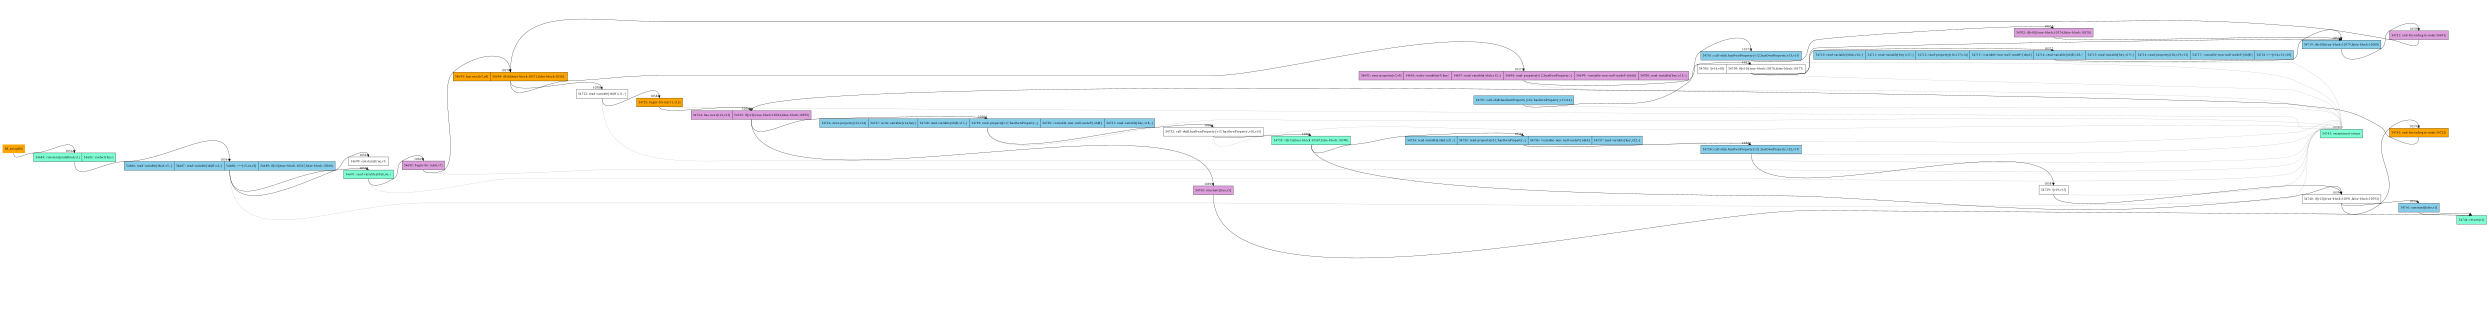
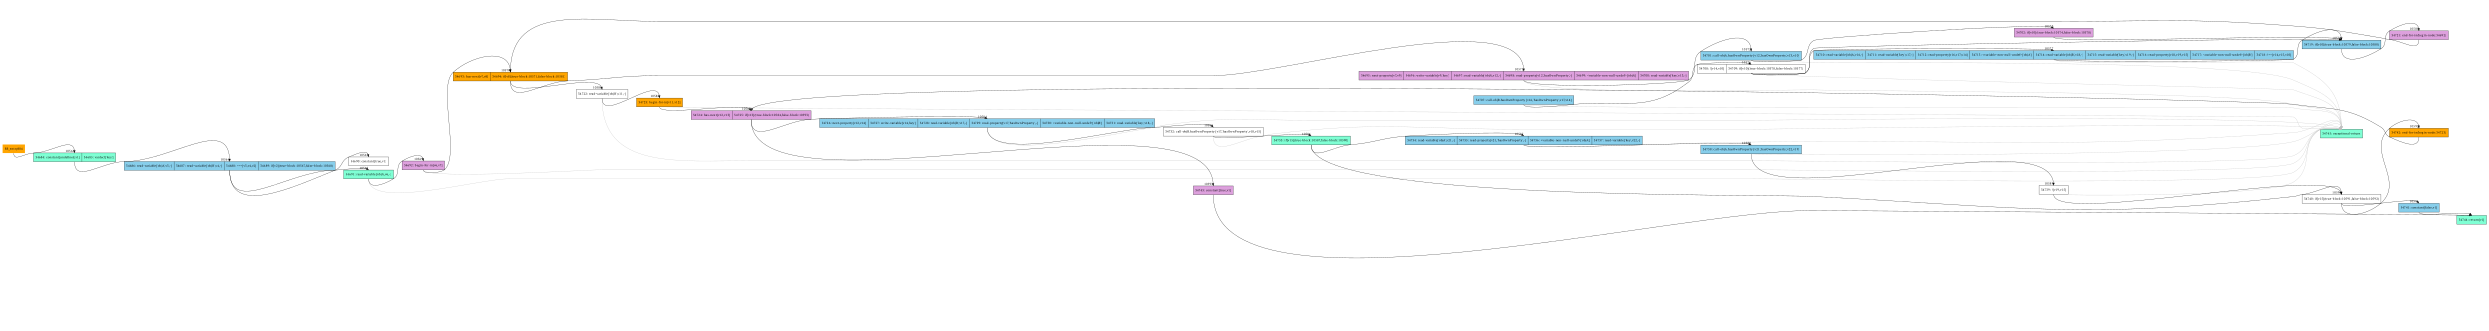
(1293, 204) -> none
